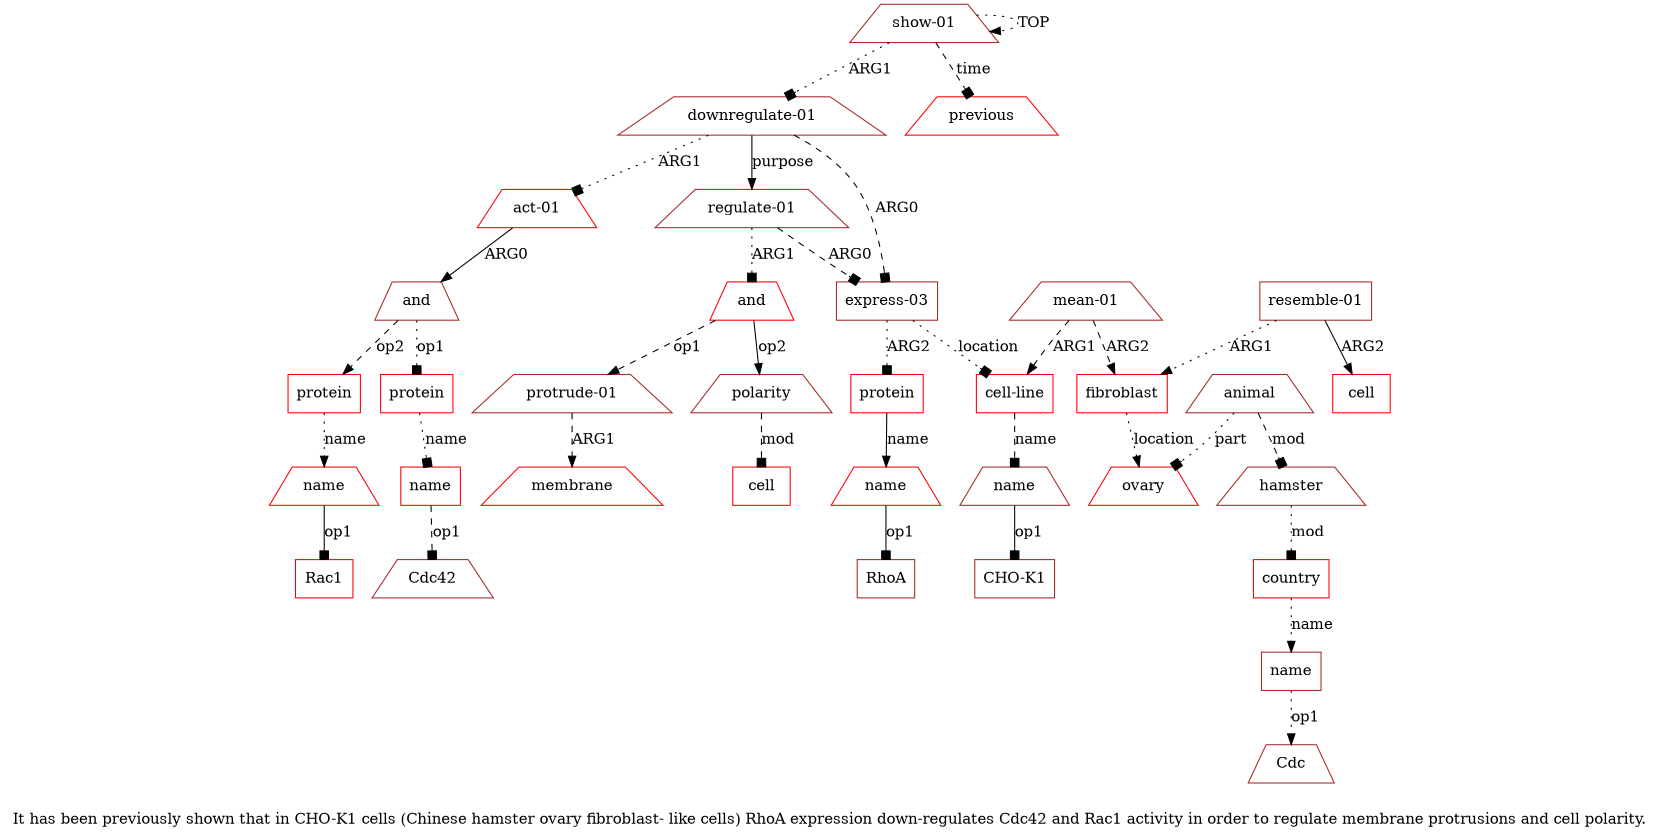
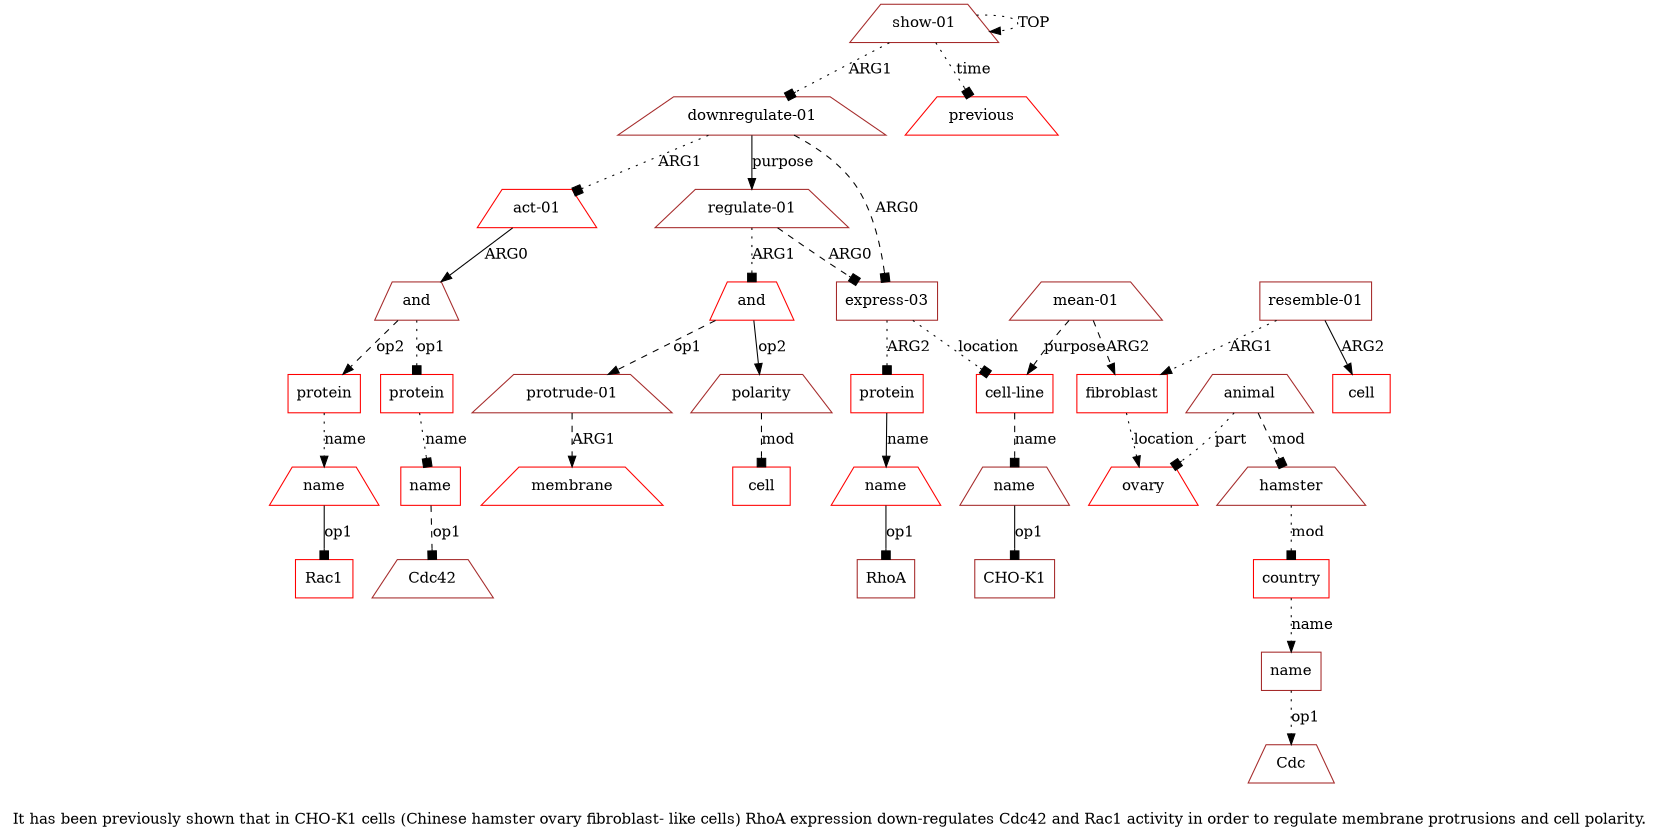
(950, 65) -> (950, 65)
(1075, 347) -> (1075, 347)
